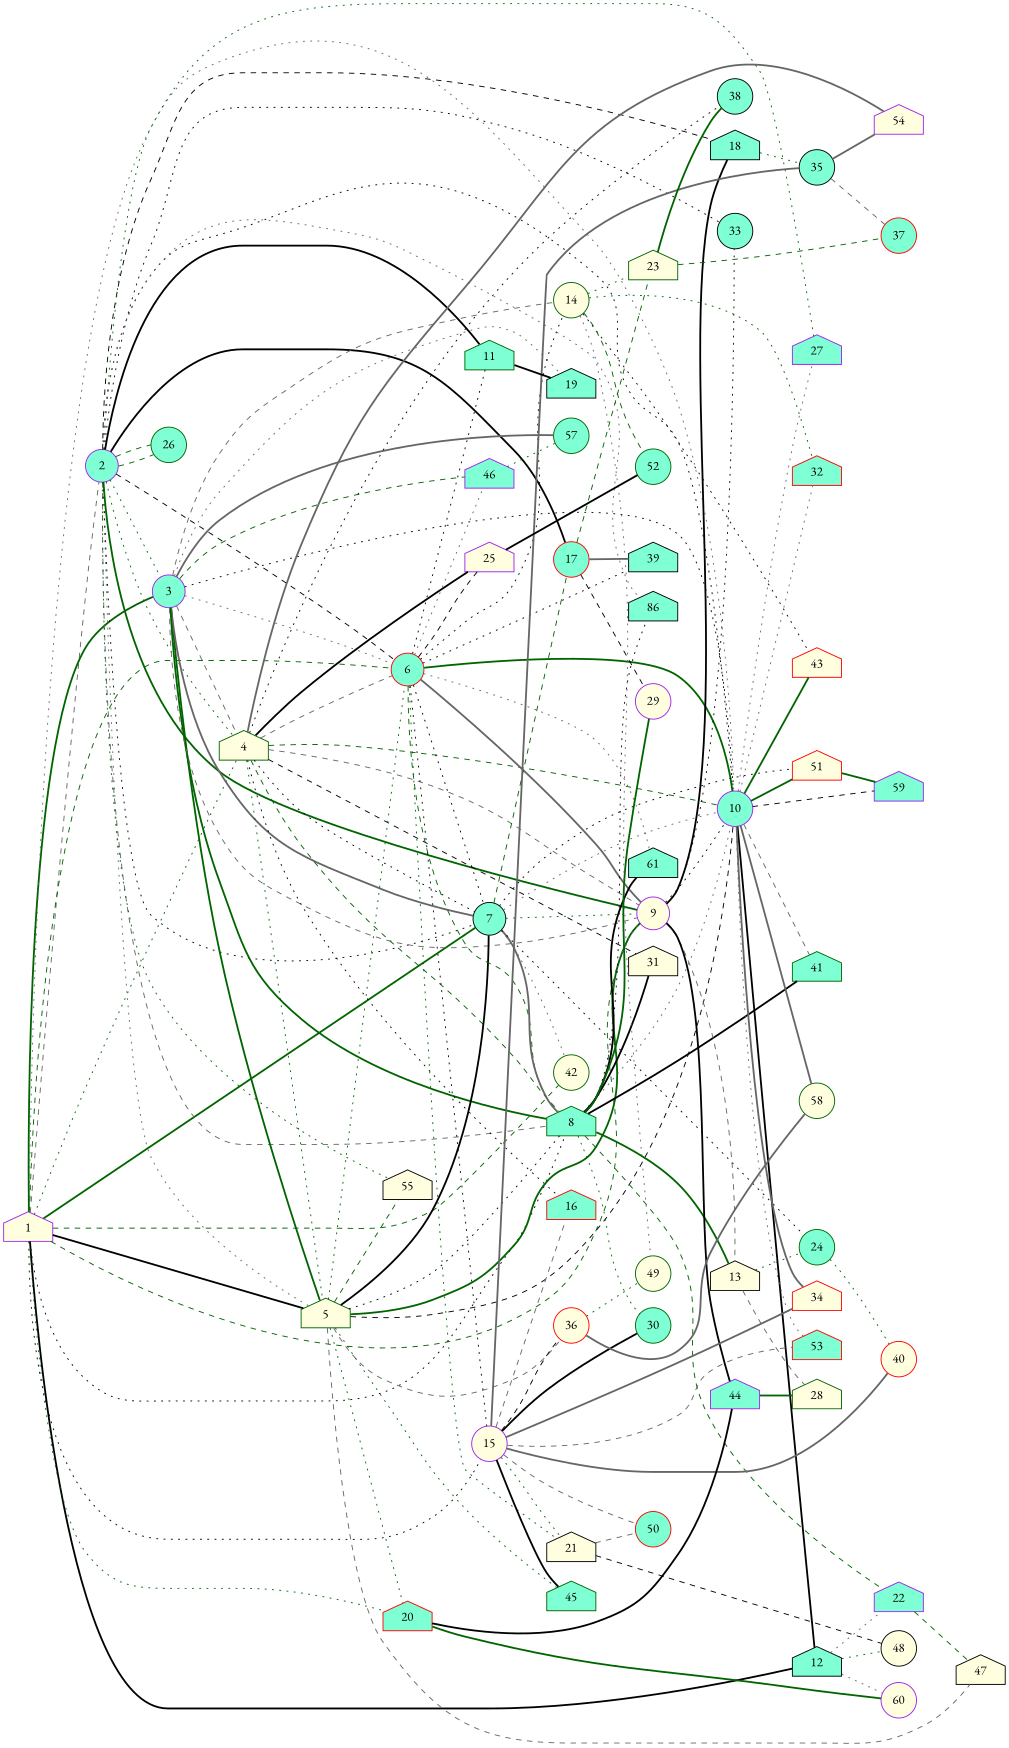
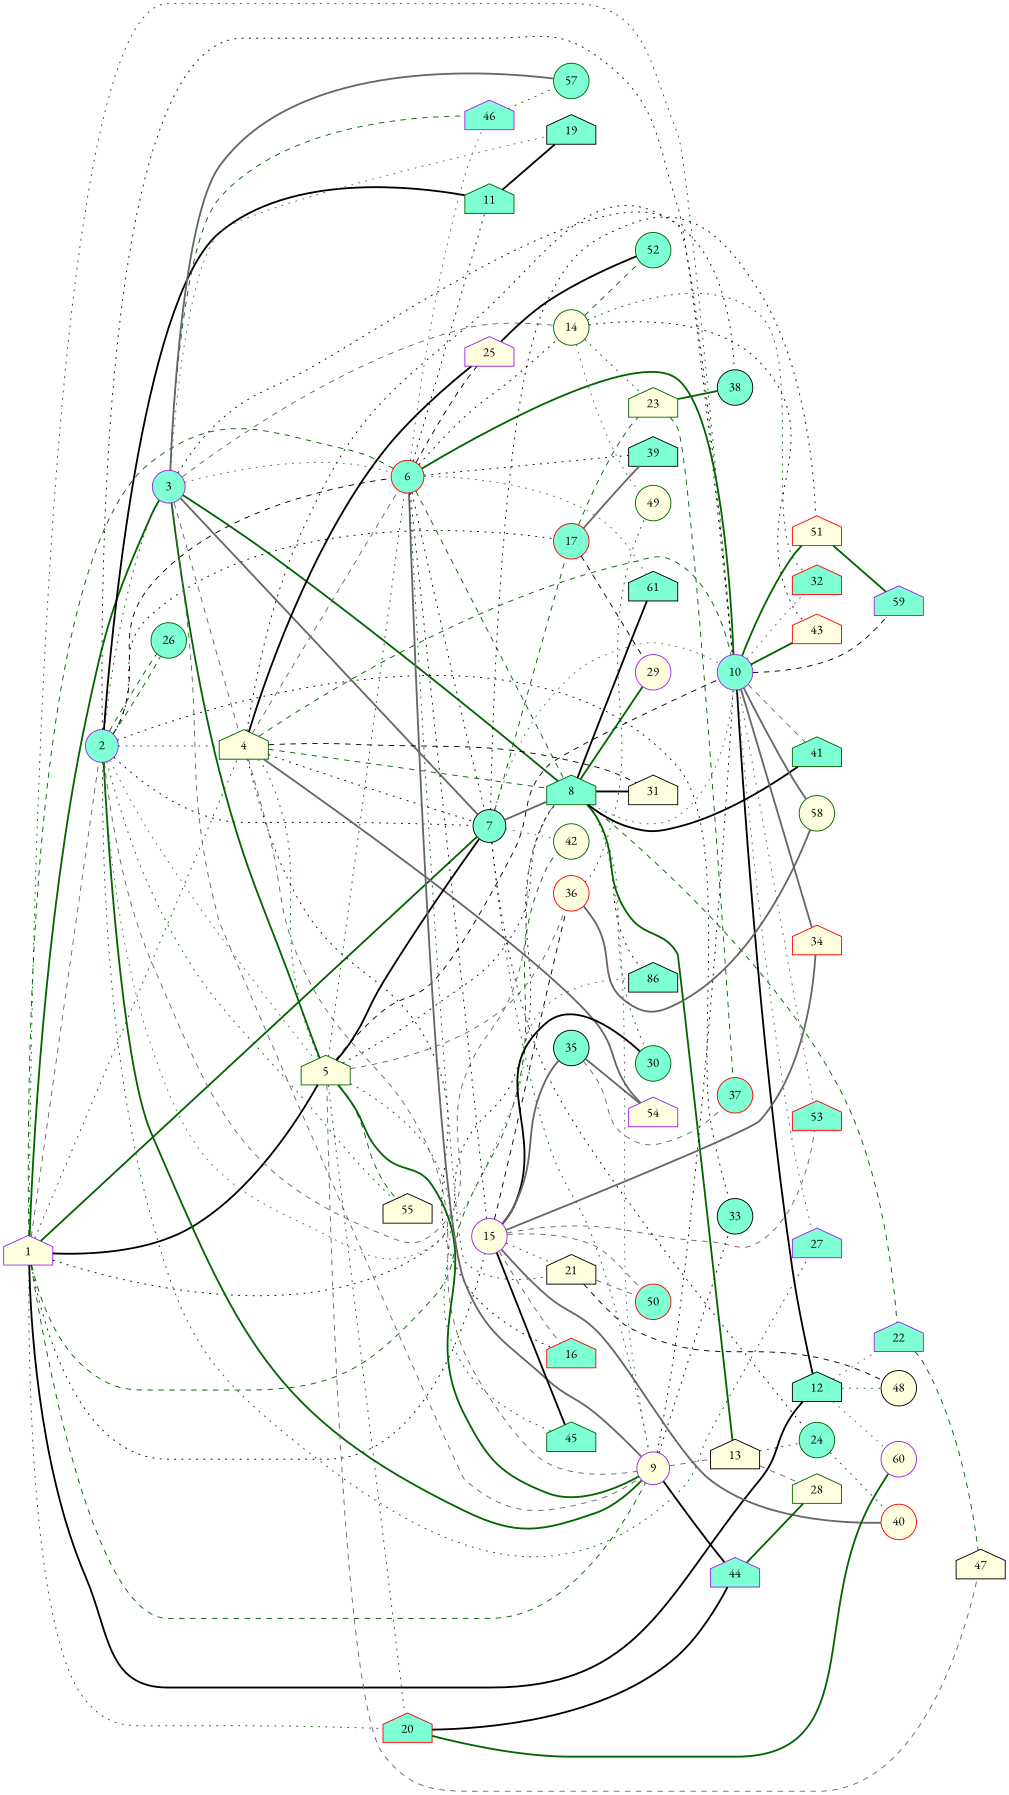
(195, 74) -> (122, 59)
(735, 146) -> none
(361, 351) -> (281, 550)
